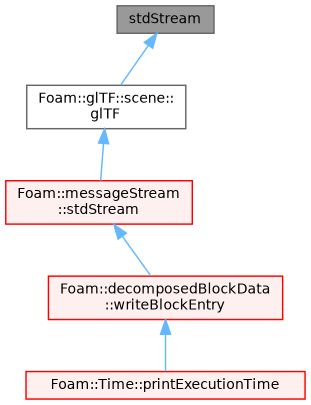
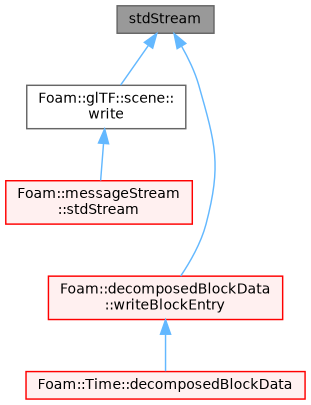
(106, 107) -> (106, 107)
(137, 256) -> (215, 162)
(166, 385) -> (166, 385)
